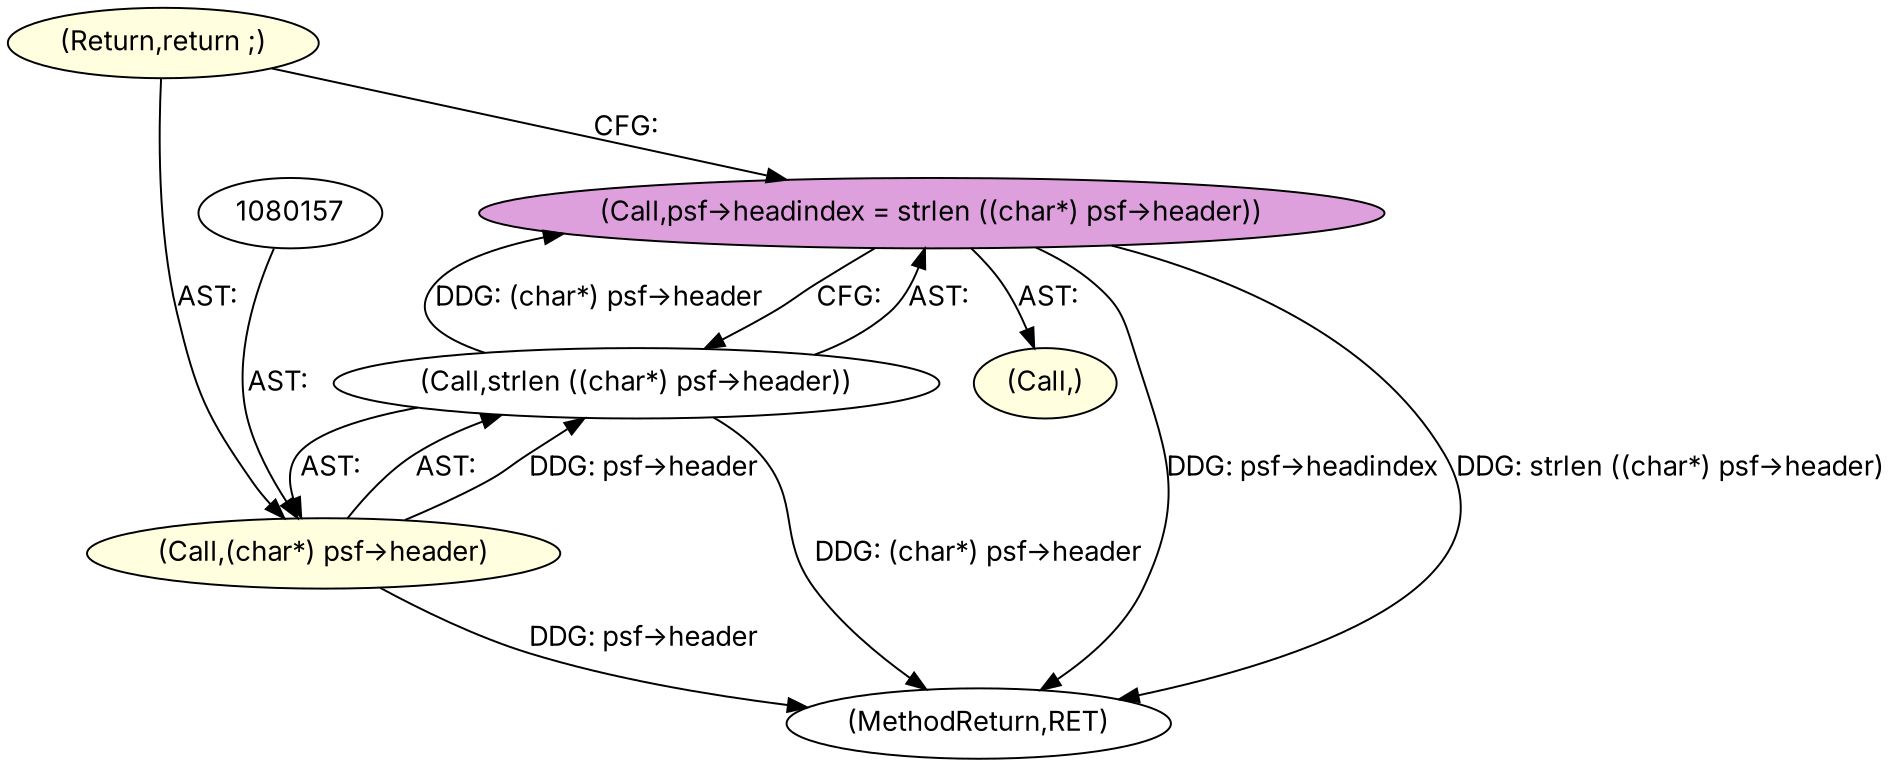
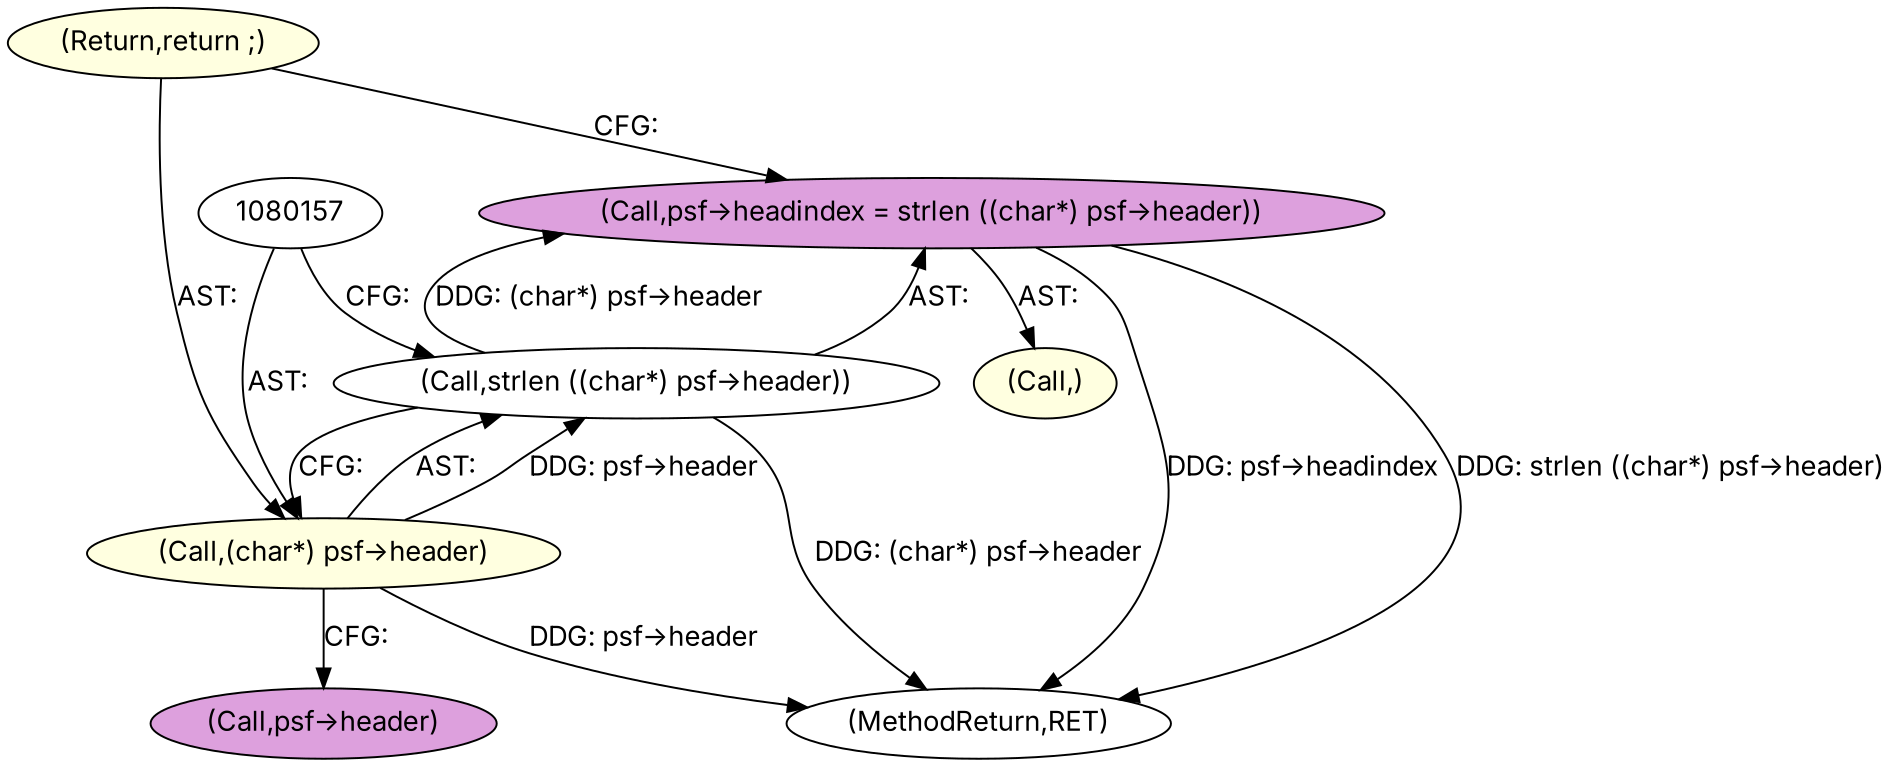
(799, 295) -> (346, 313)
(334, 468) -> (334, 468)
none -> (324, 724)
